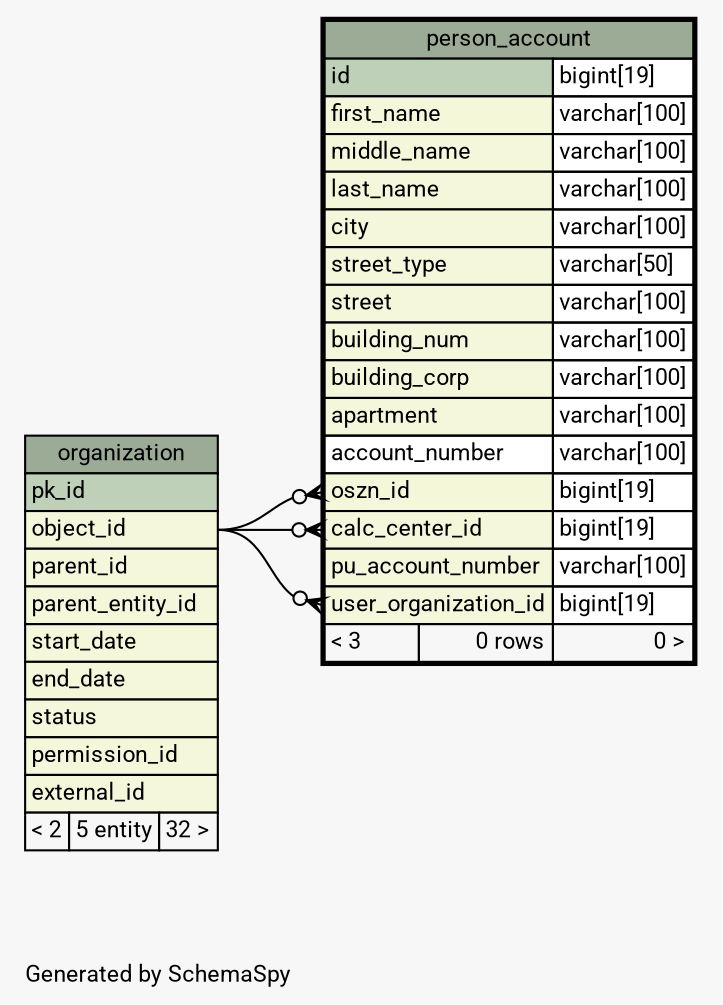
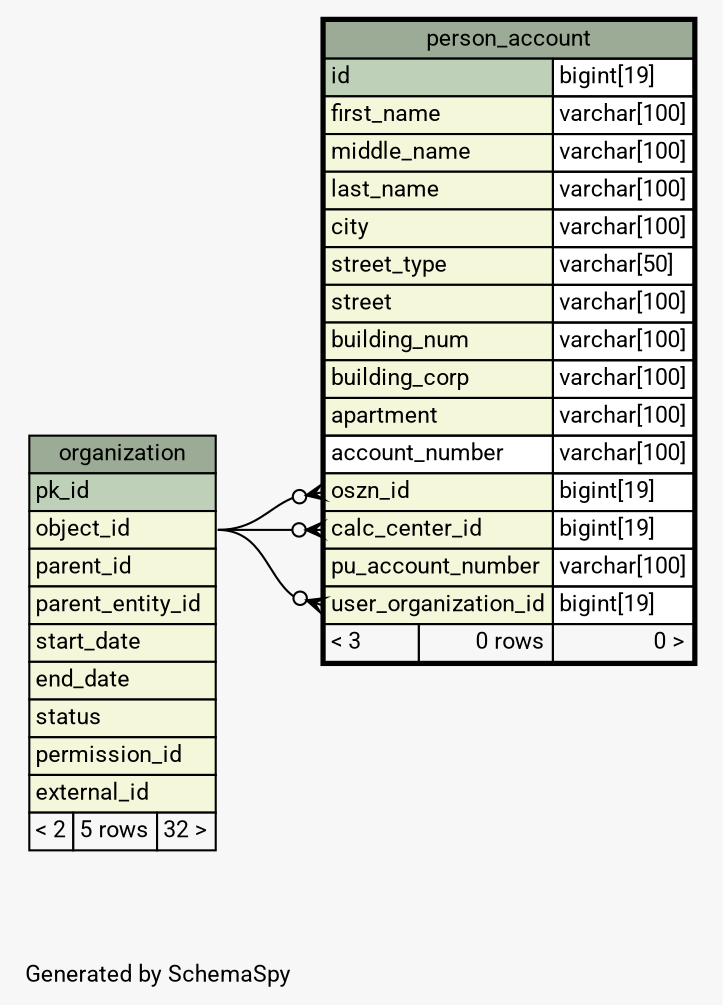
(114, 830) -> (115, 830)
